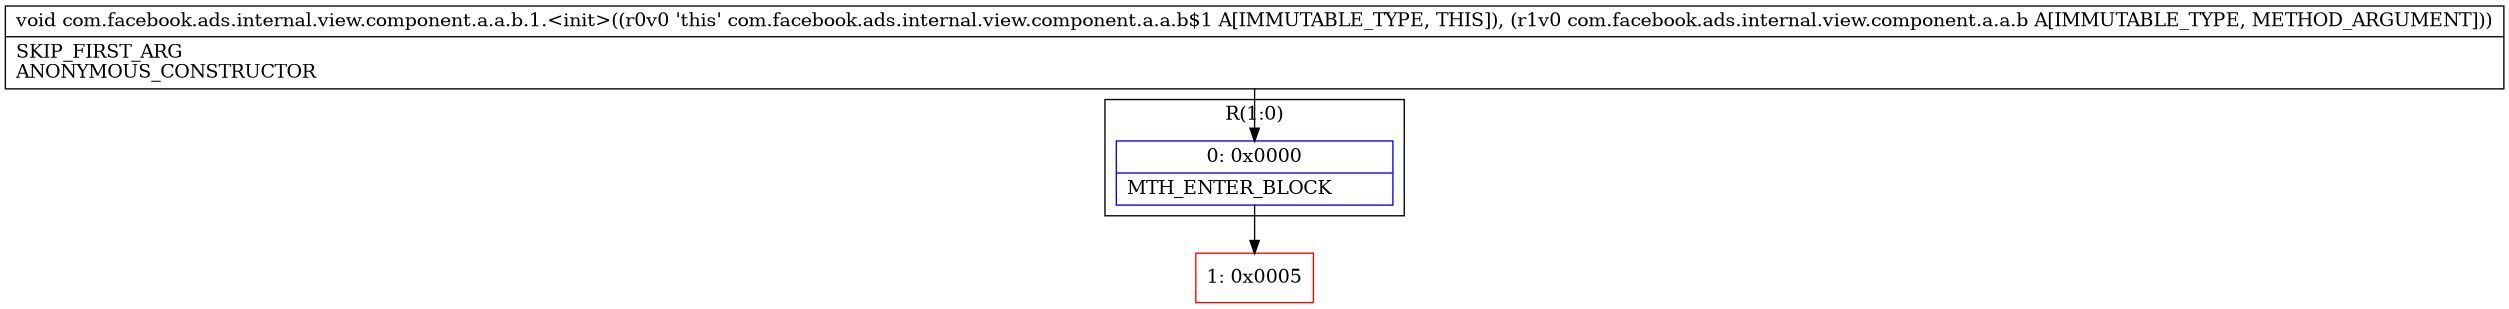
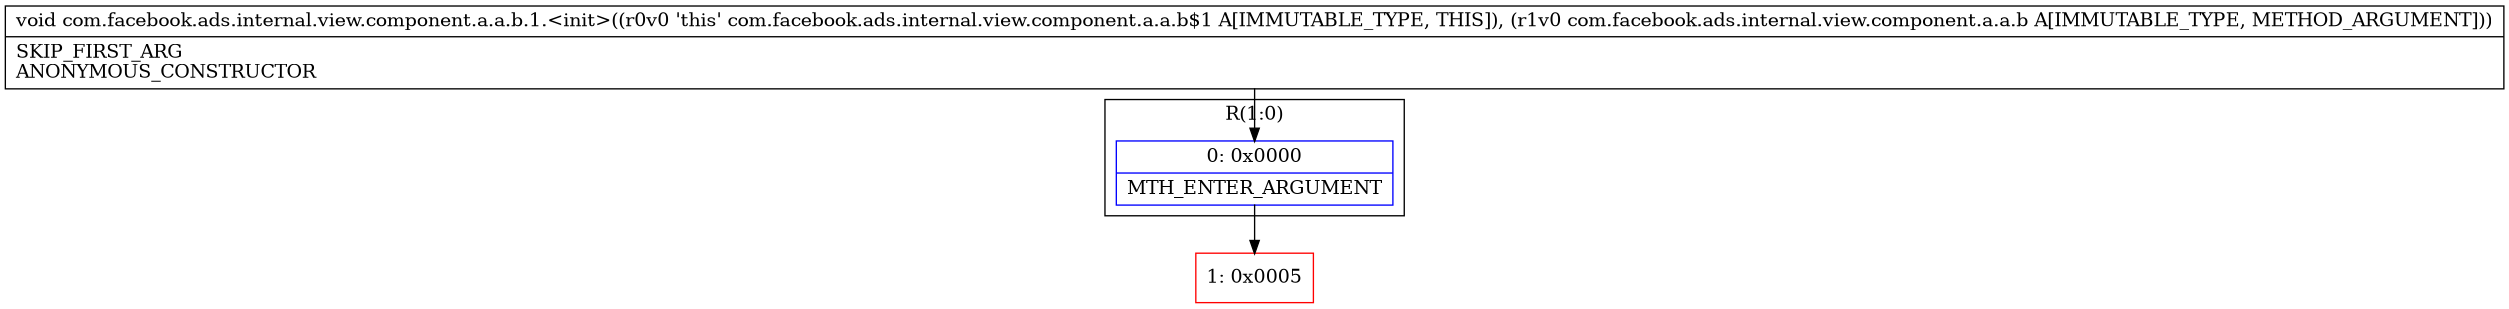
(1230, 188) -> (1255, 188)
